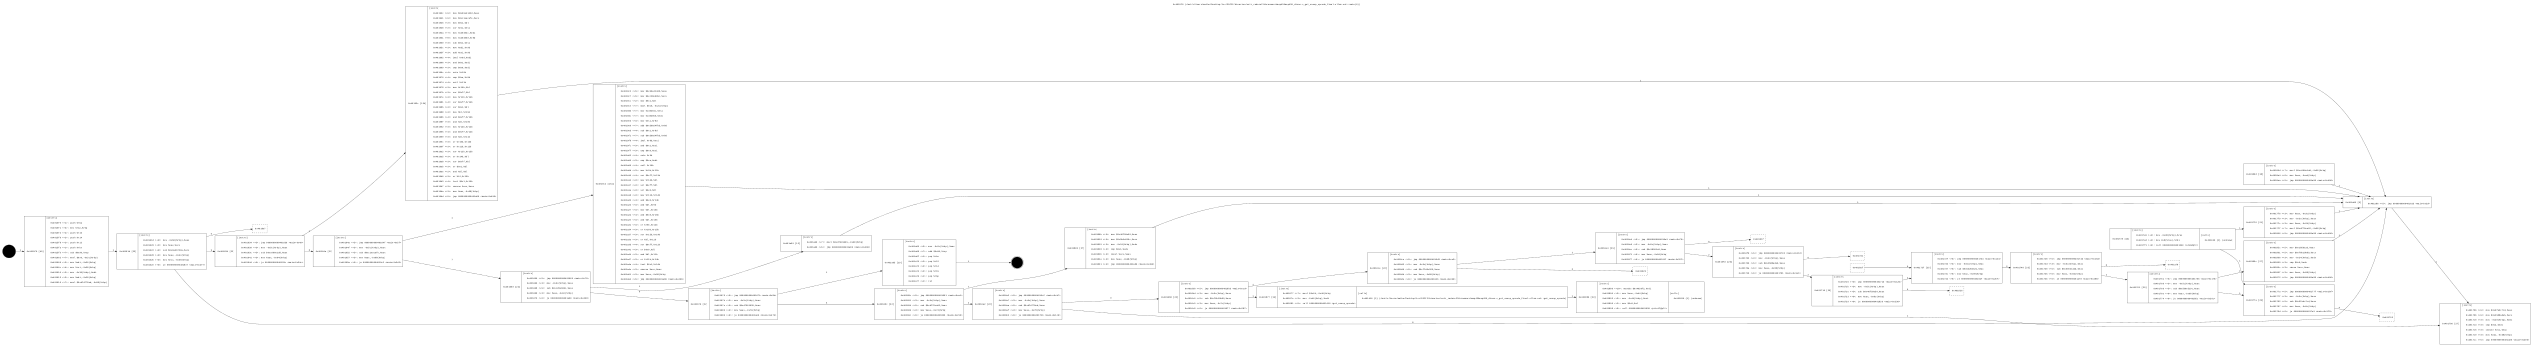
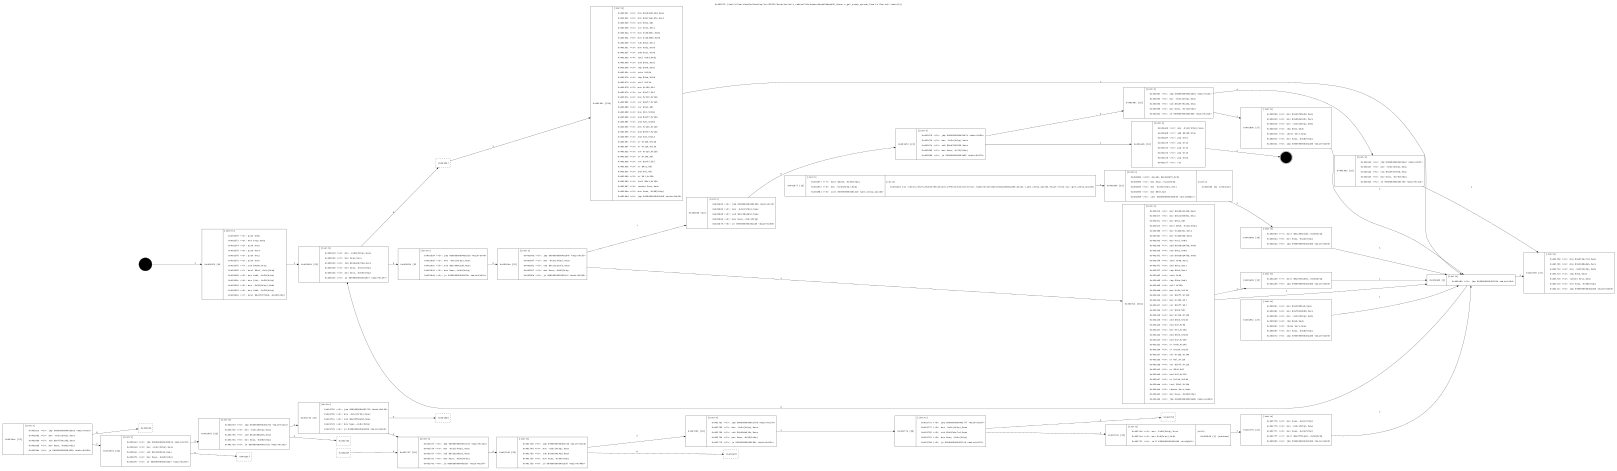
(356, 198) -> (520, 140)
none -> (1251, 212)
(2238, 262) -> (1045, 433)
(2230, 275) -> none
(698, 285) -> (1229, 292)
(1203, 297) -> none
(1306, 324) -> (893, 408)
